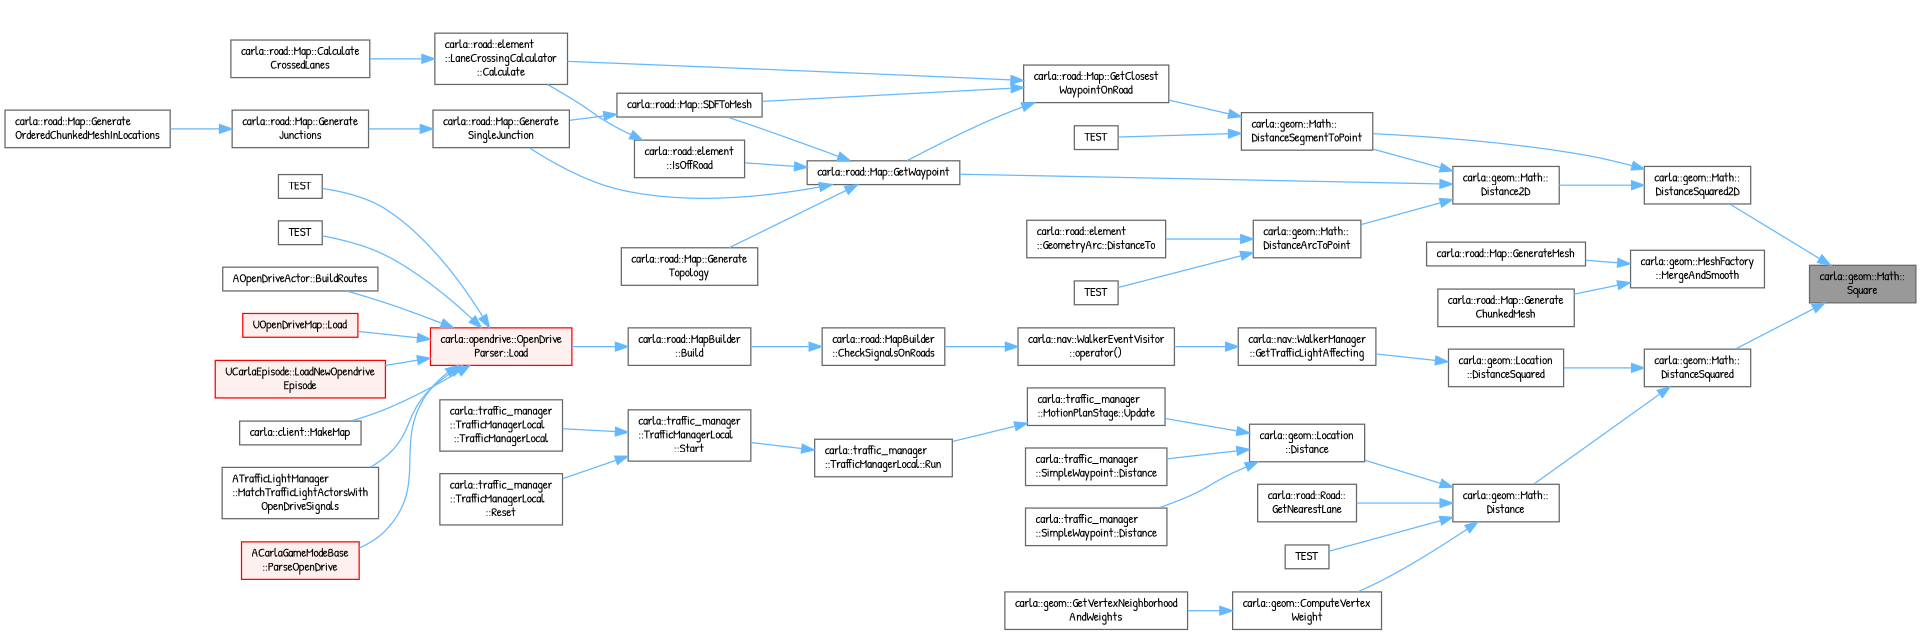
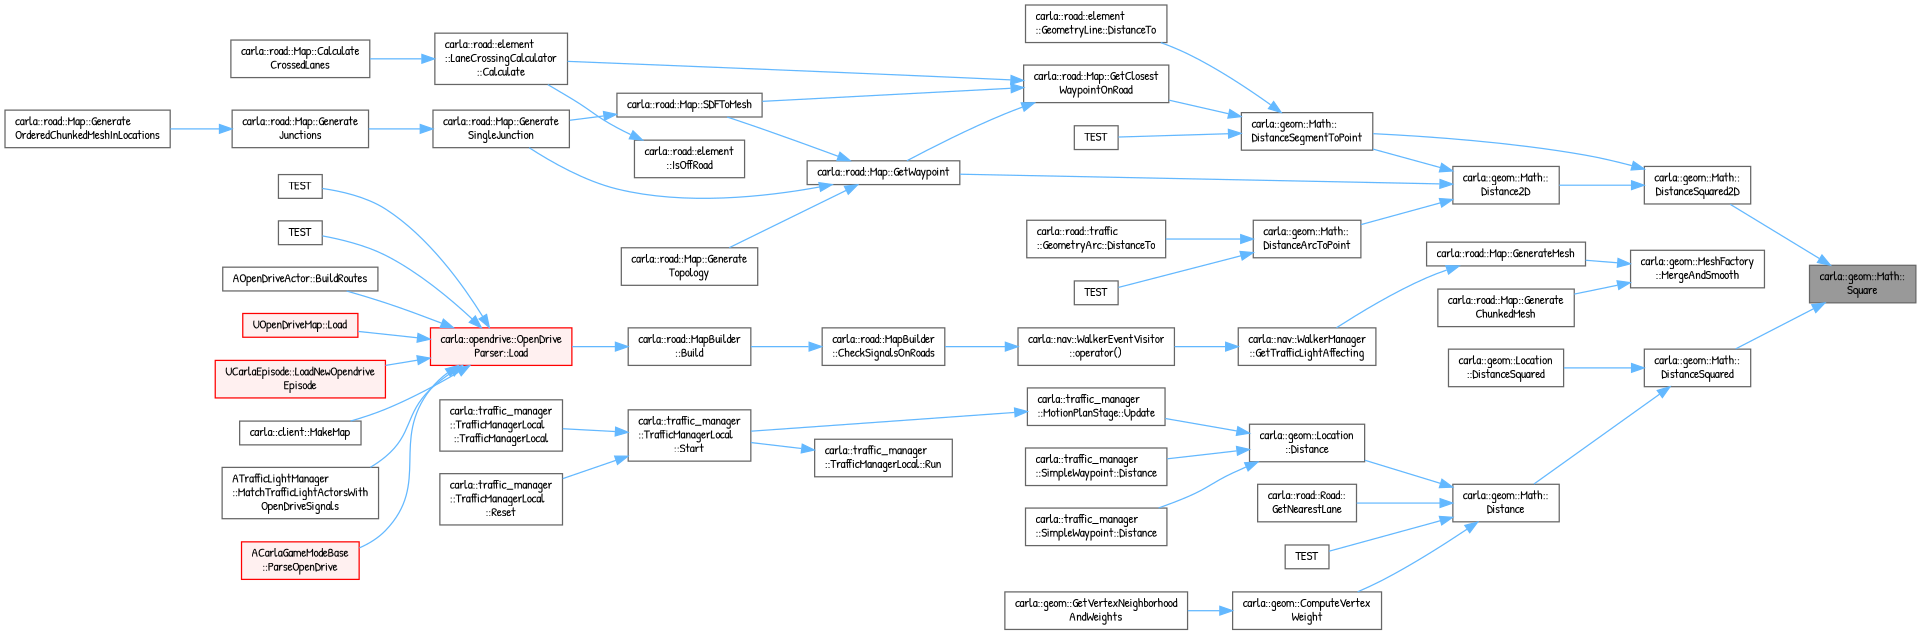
none -> (1096, 24)
(770, 165) -> none
(1096, 239) -> (1096, 239)
(1406, 357) -> (1390, 296)
(984, 434) -> (883, 422)
